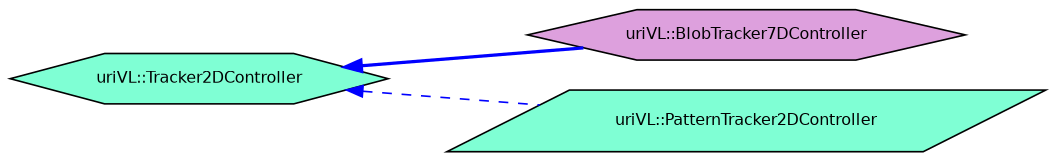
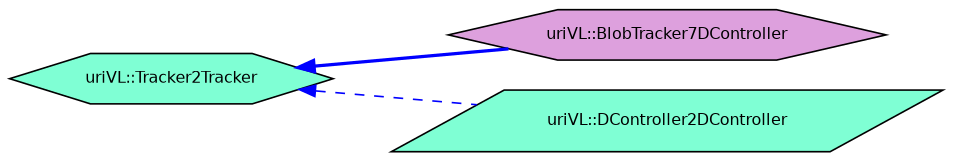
(199, 79) -> (171, 79)
(746, 121) -> (667, 121)
